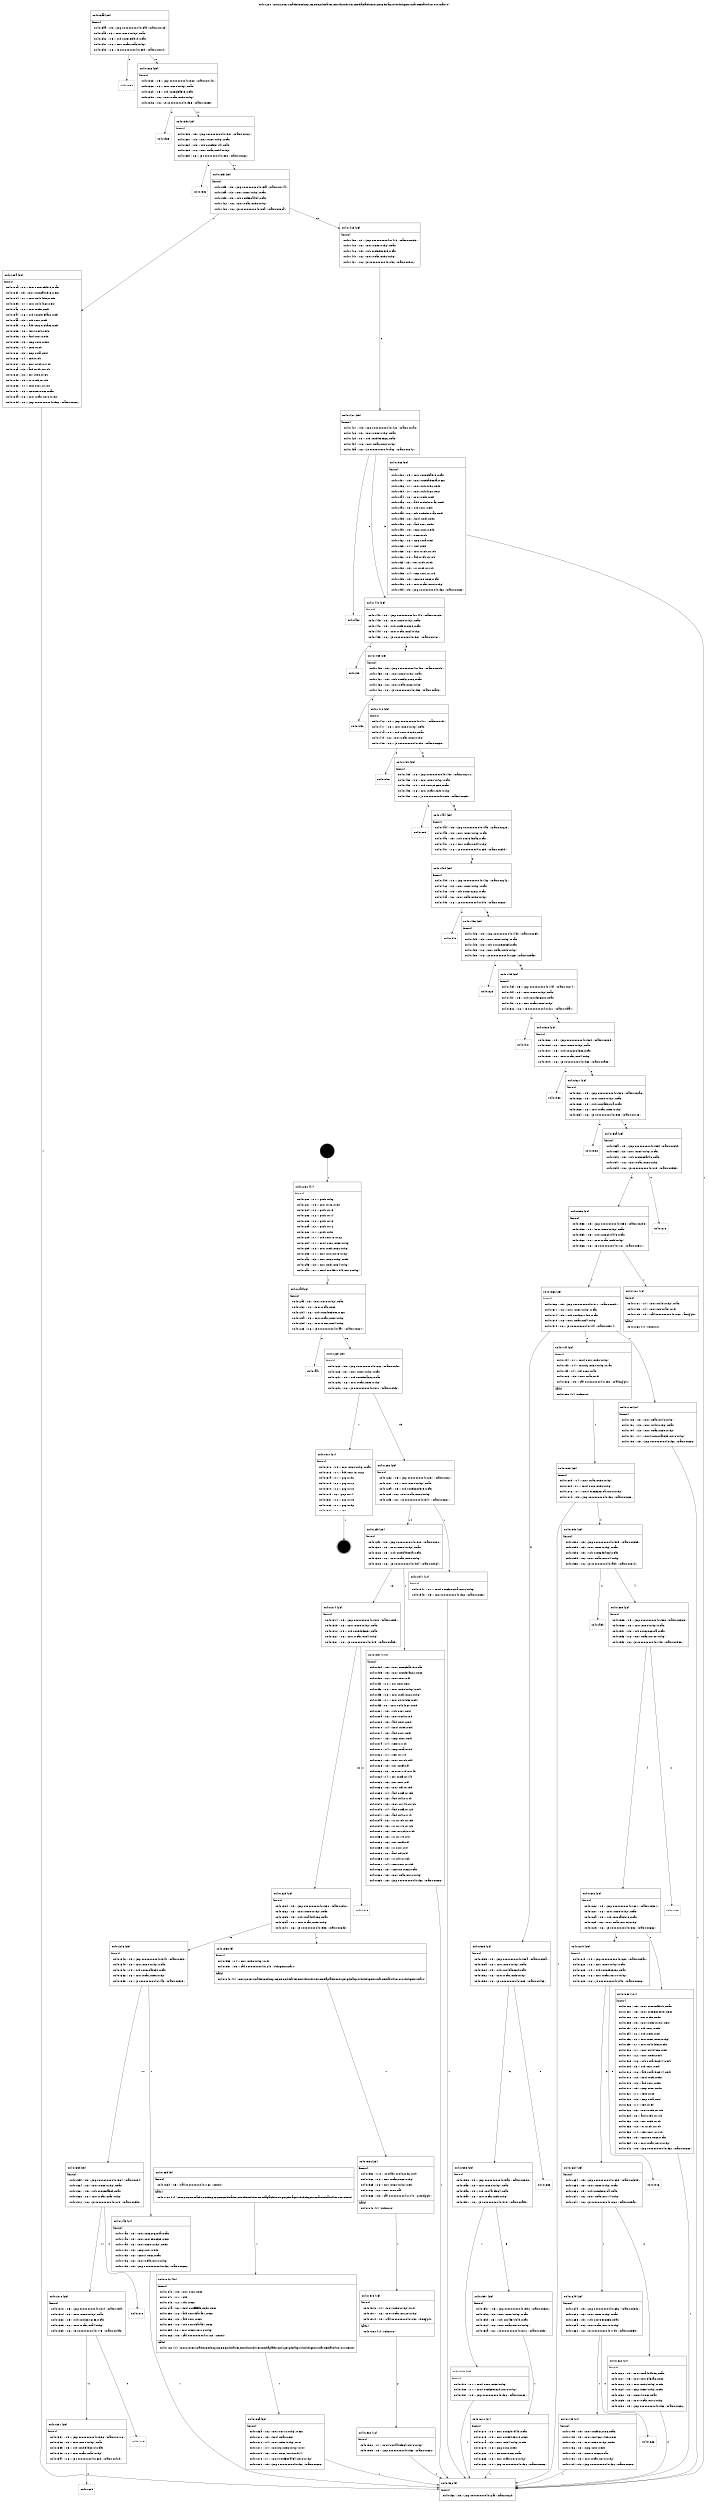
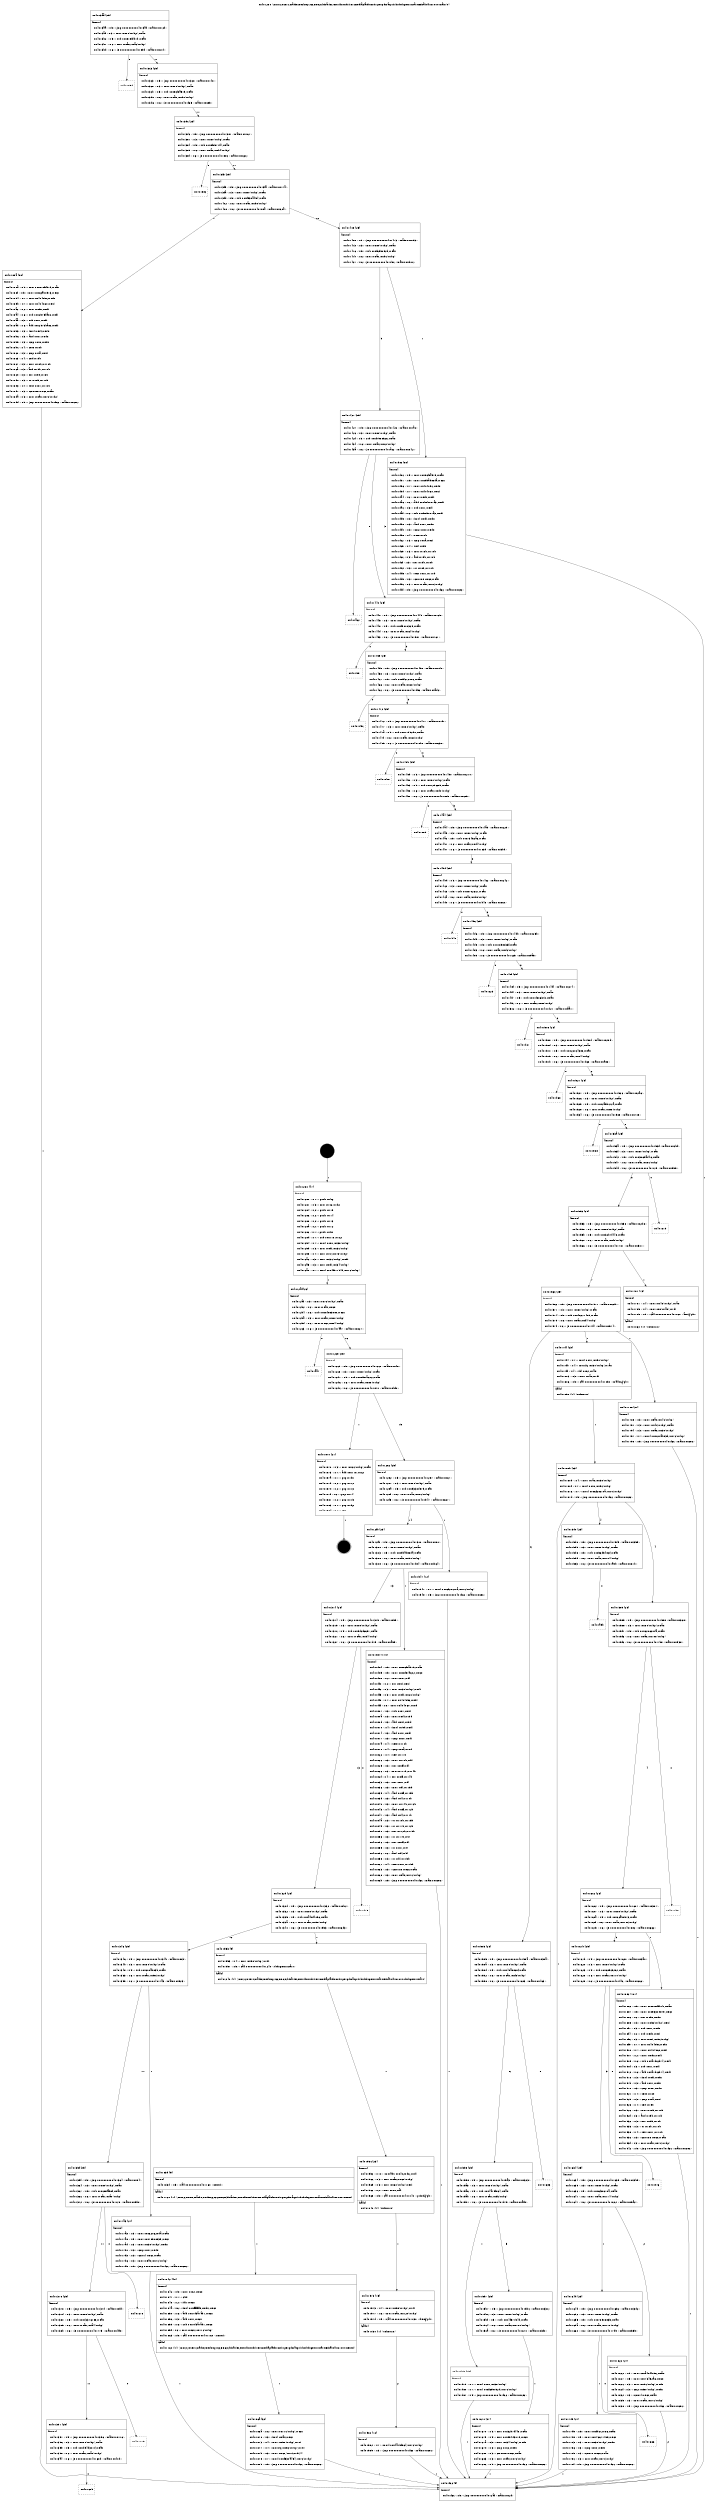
(163, 139) -> none
none -> (412, 360)
none -> (407, 699)
(625, 1585) -> (651, 1548)
